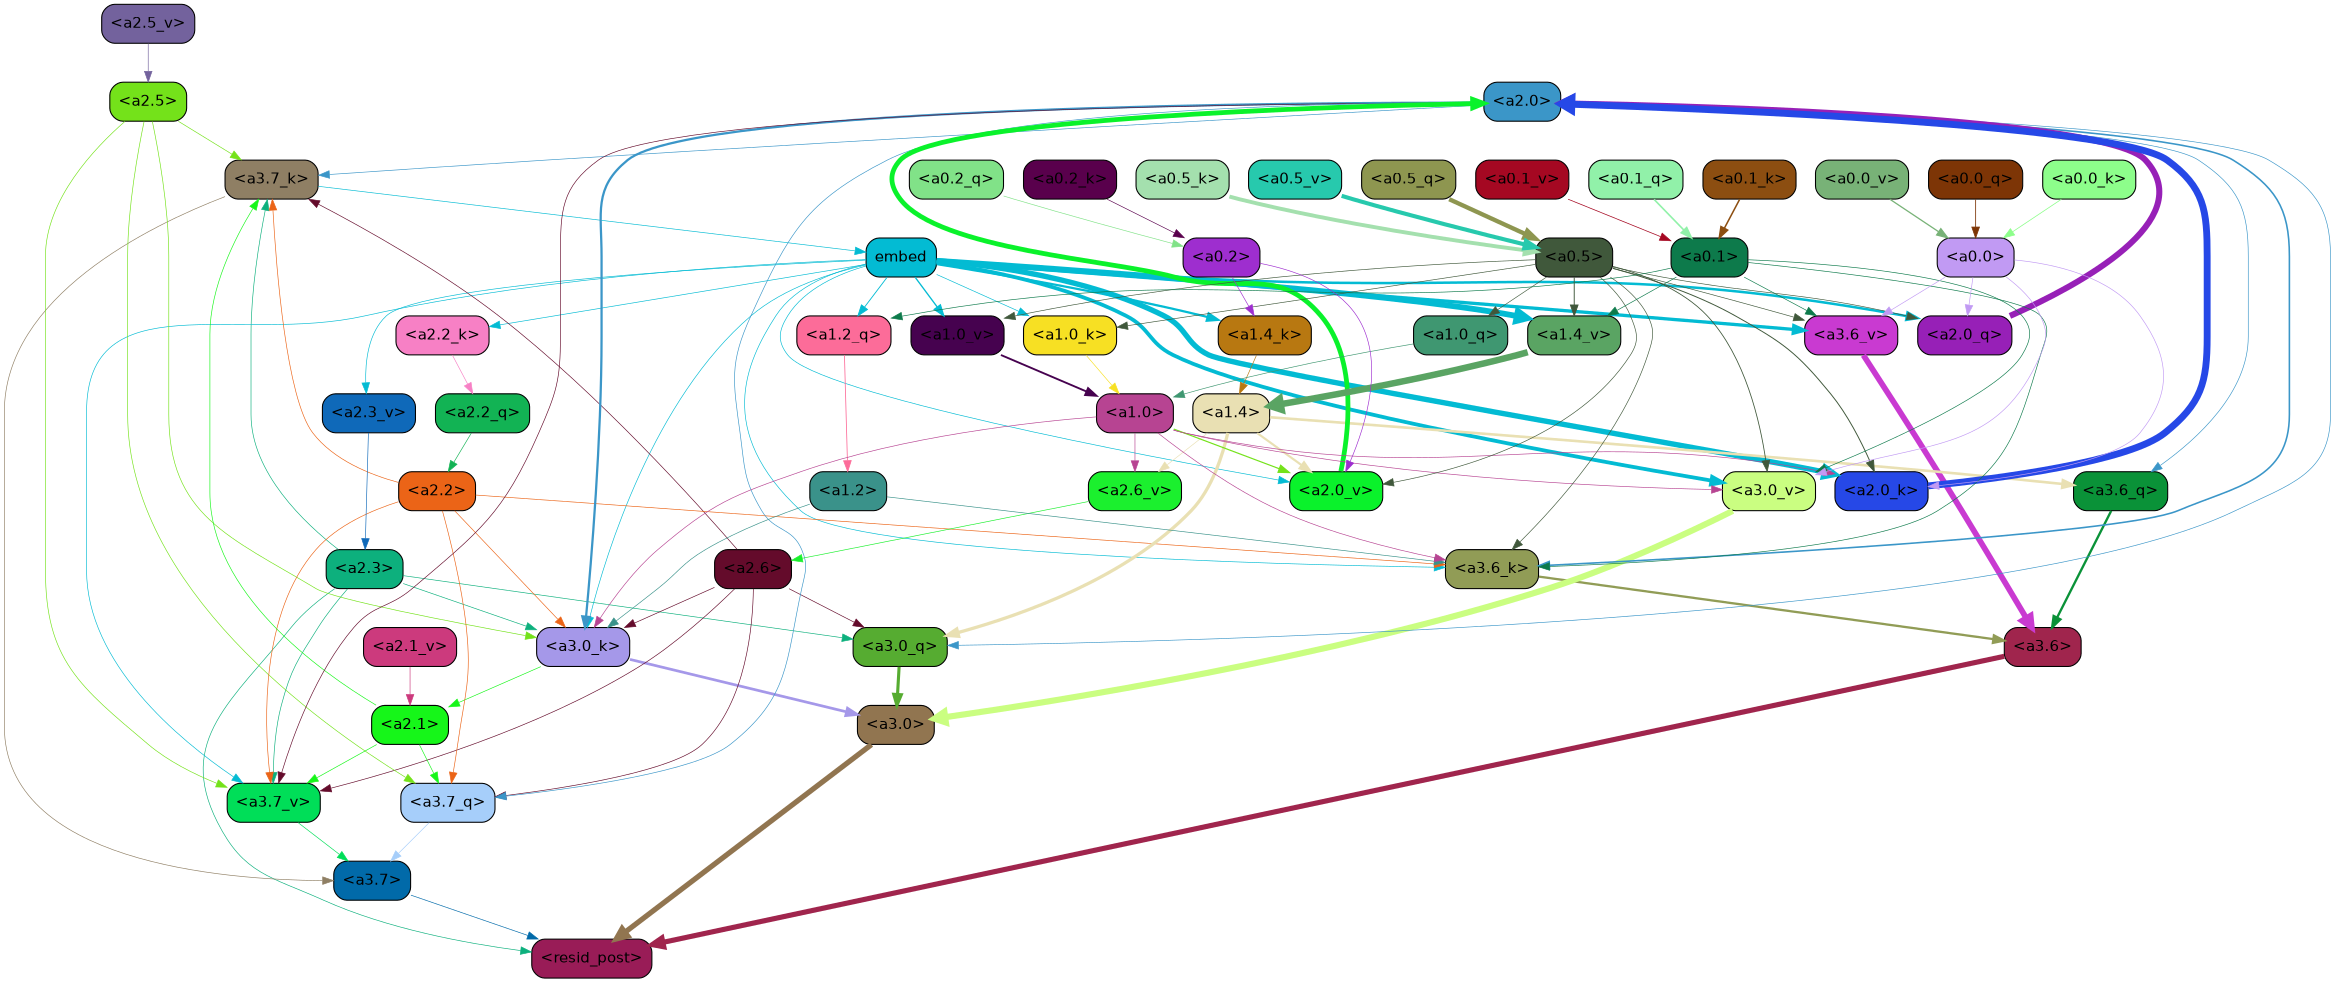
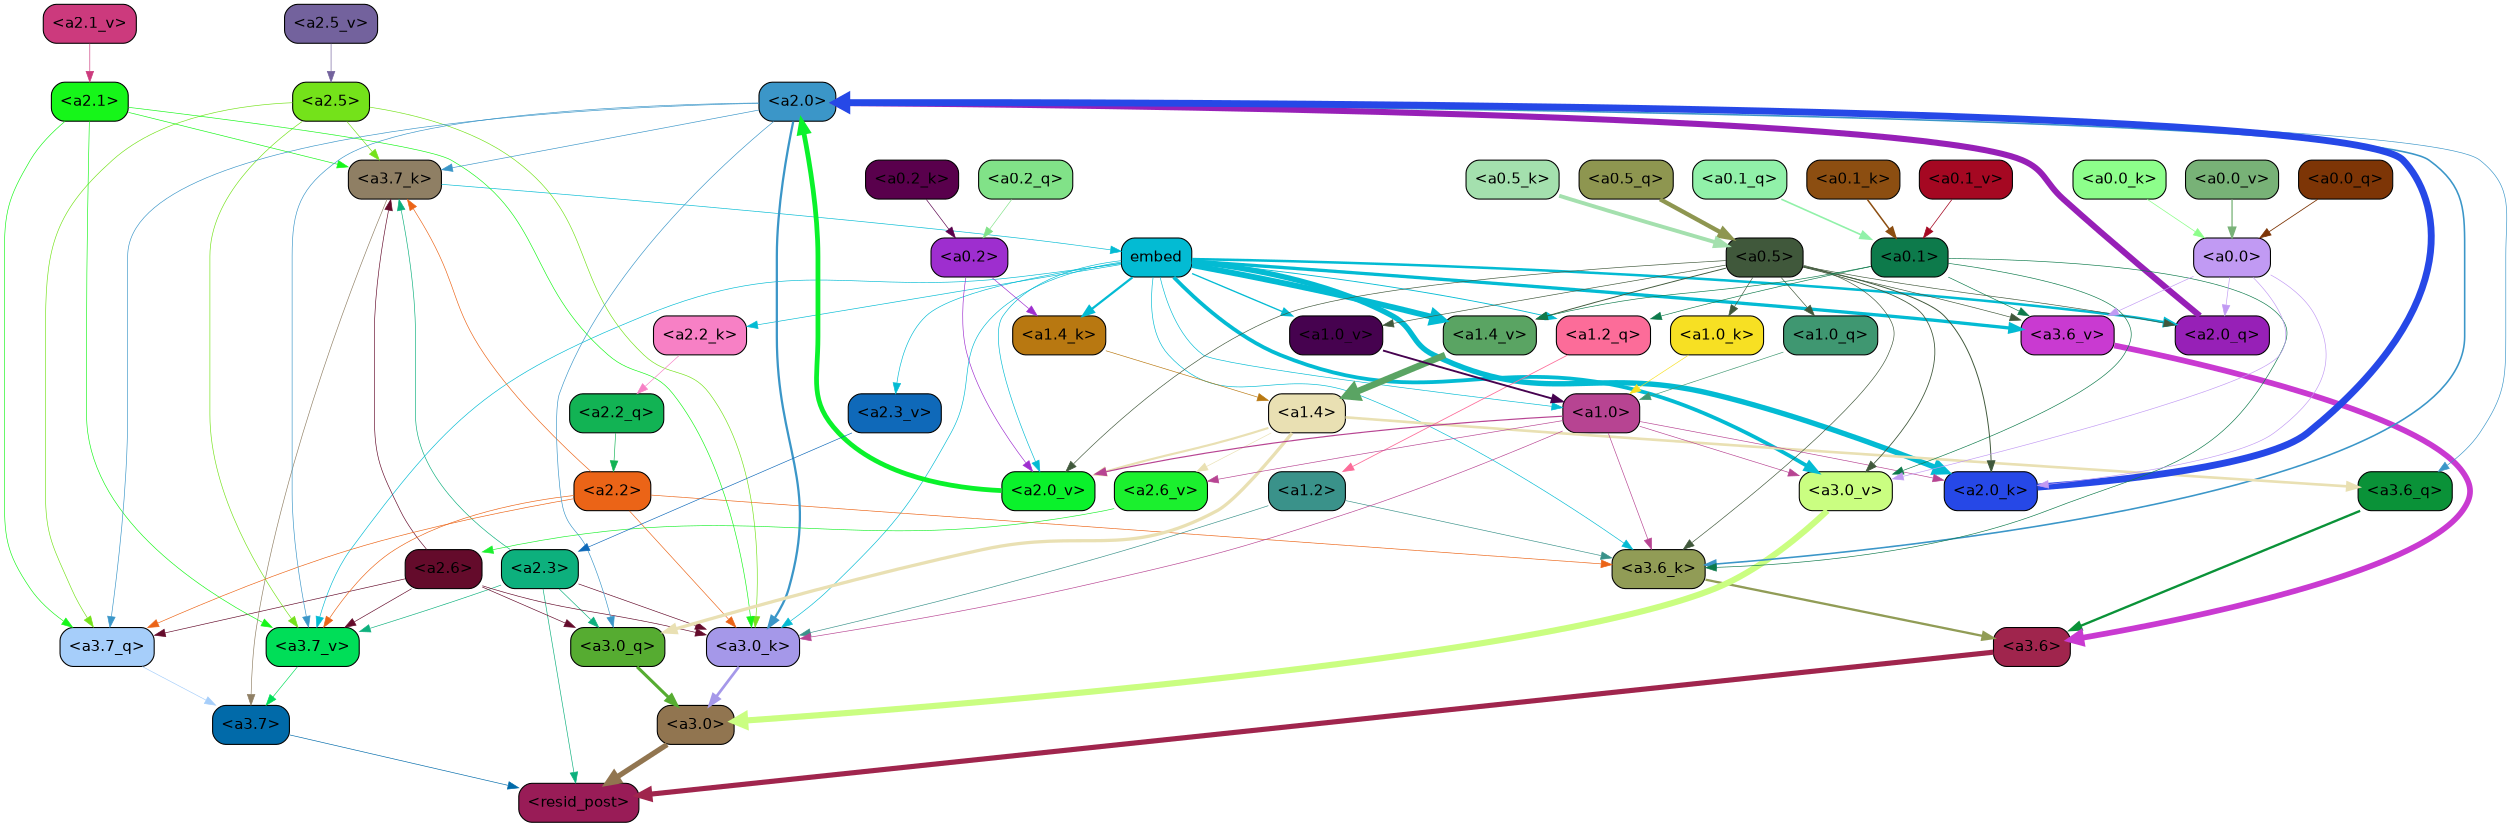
(638, 147) -> (321, 175)
(1295, 180) -> none
(978, 293) -> (1321, 376)
(1232, 451) -> (1334, 436)
(471, 607) -> (637, 605)
(500, 685) -> (532, 247)
